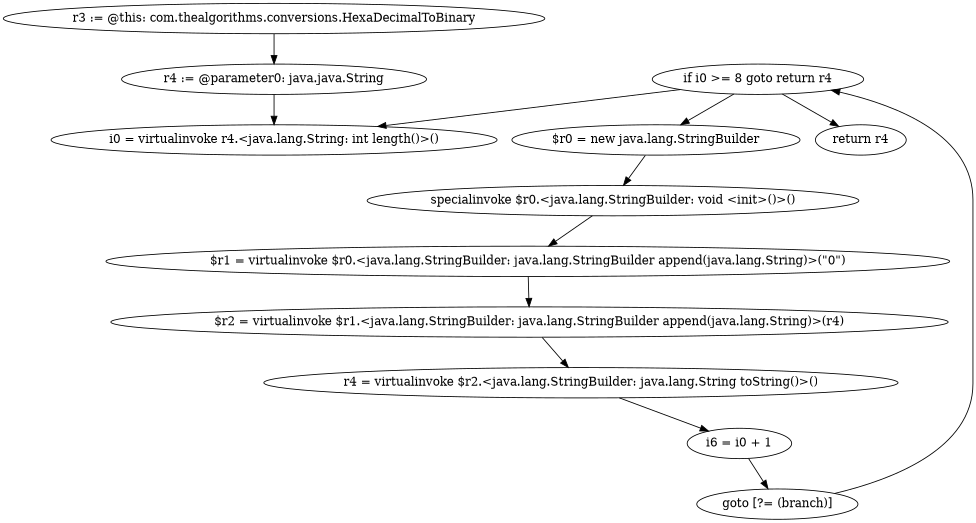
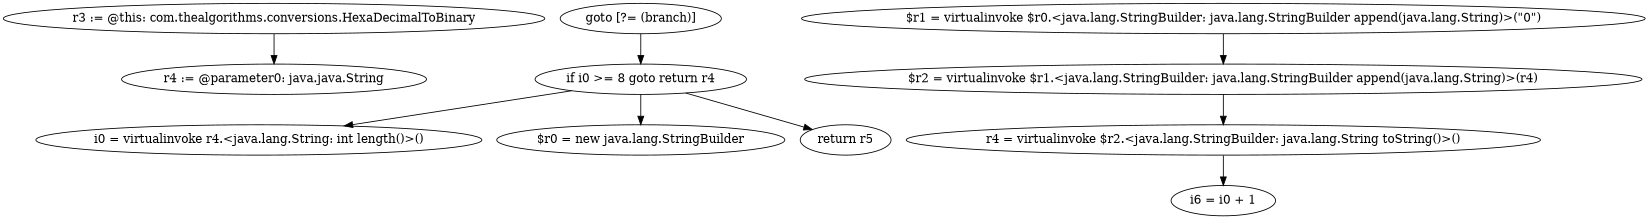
(274, 105) -> none
(861, 140) -> (846, 140)
(613, 201) -> none
(756, 470) -> none
